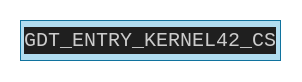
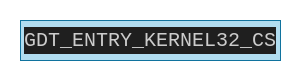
(151, 41) -> (151, 41)
